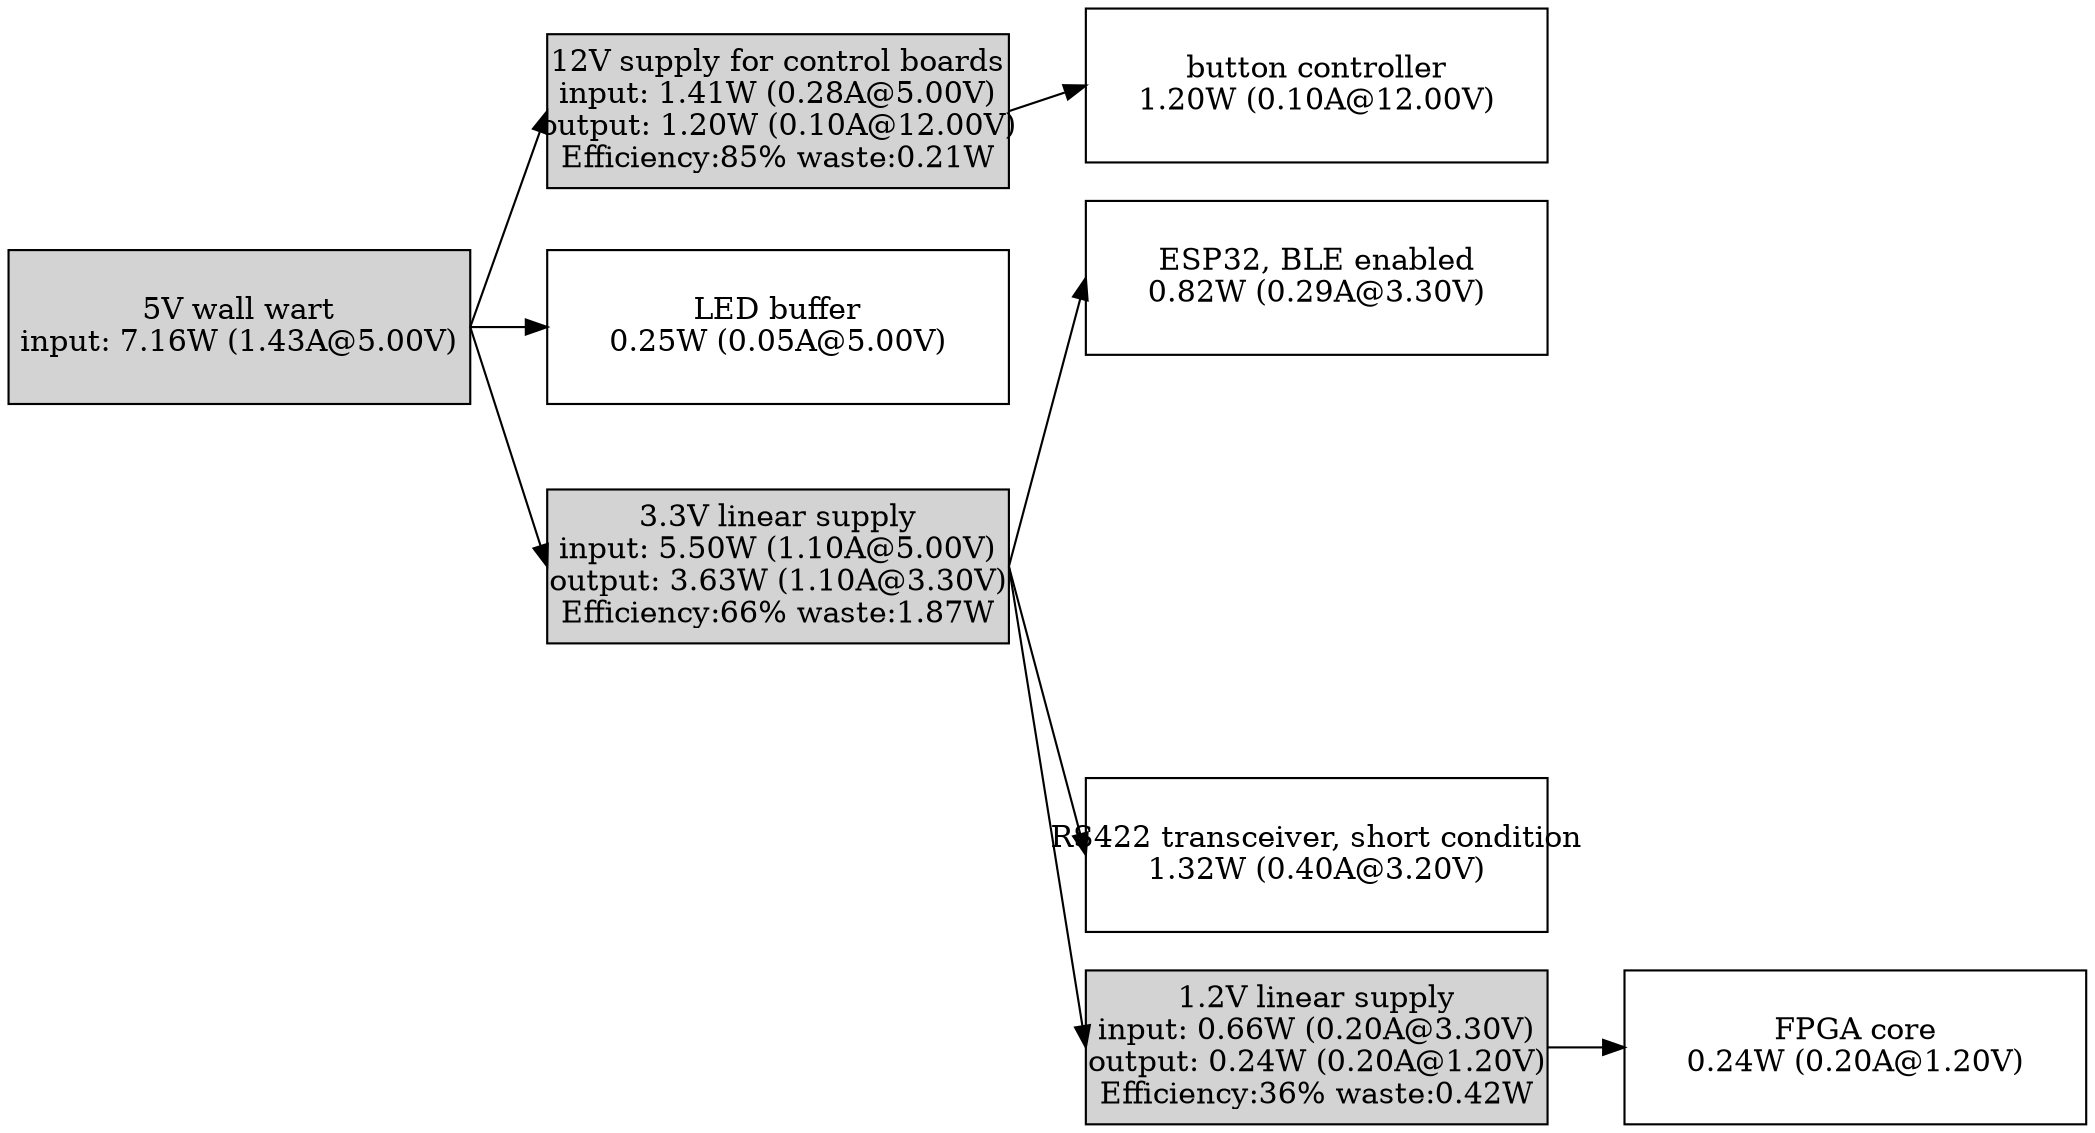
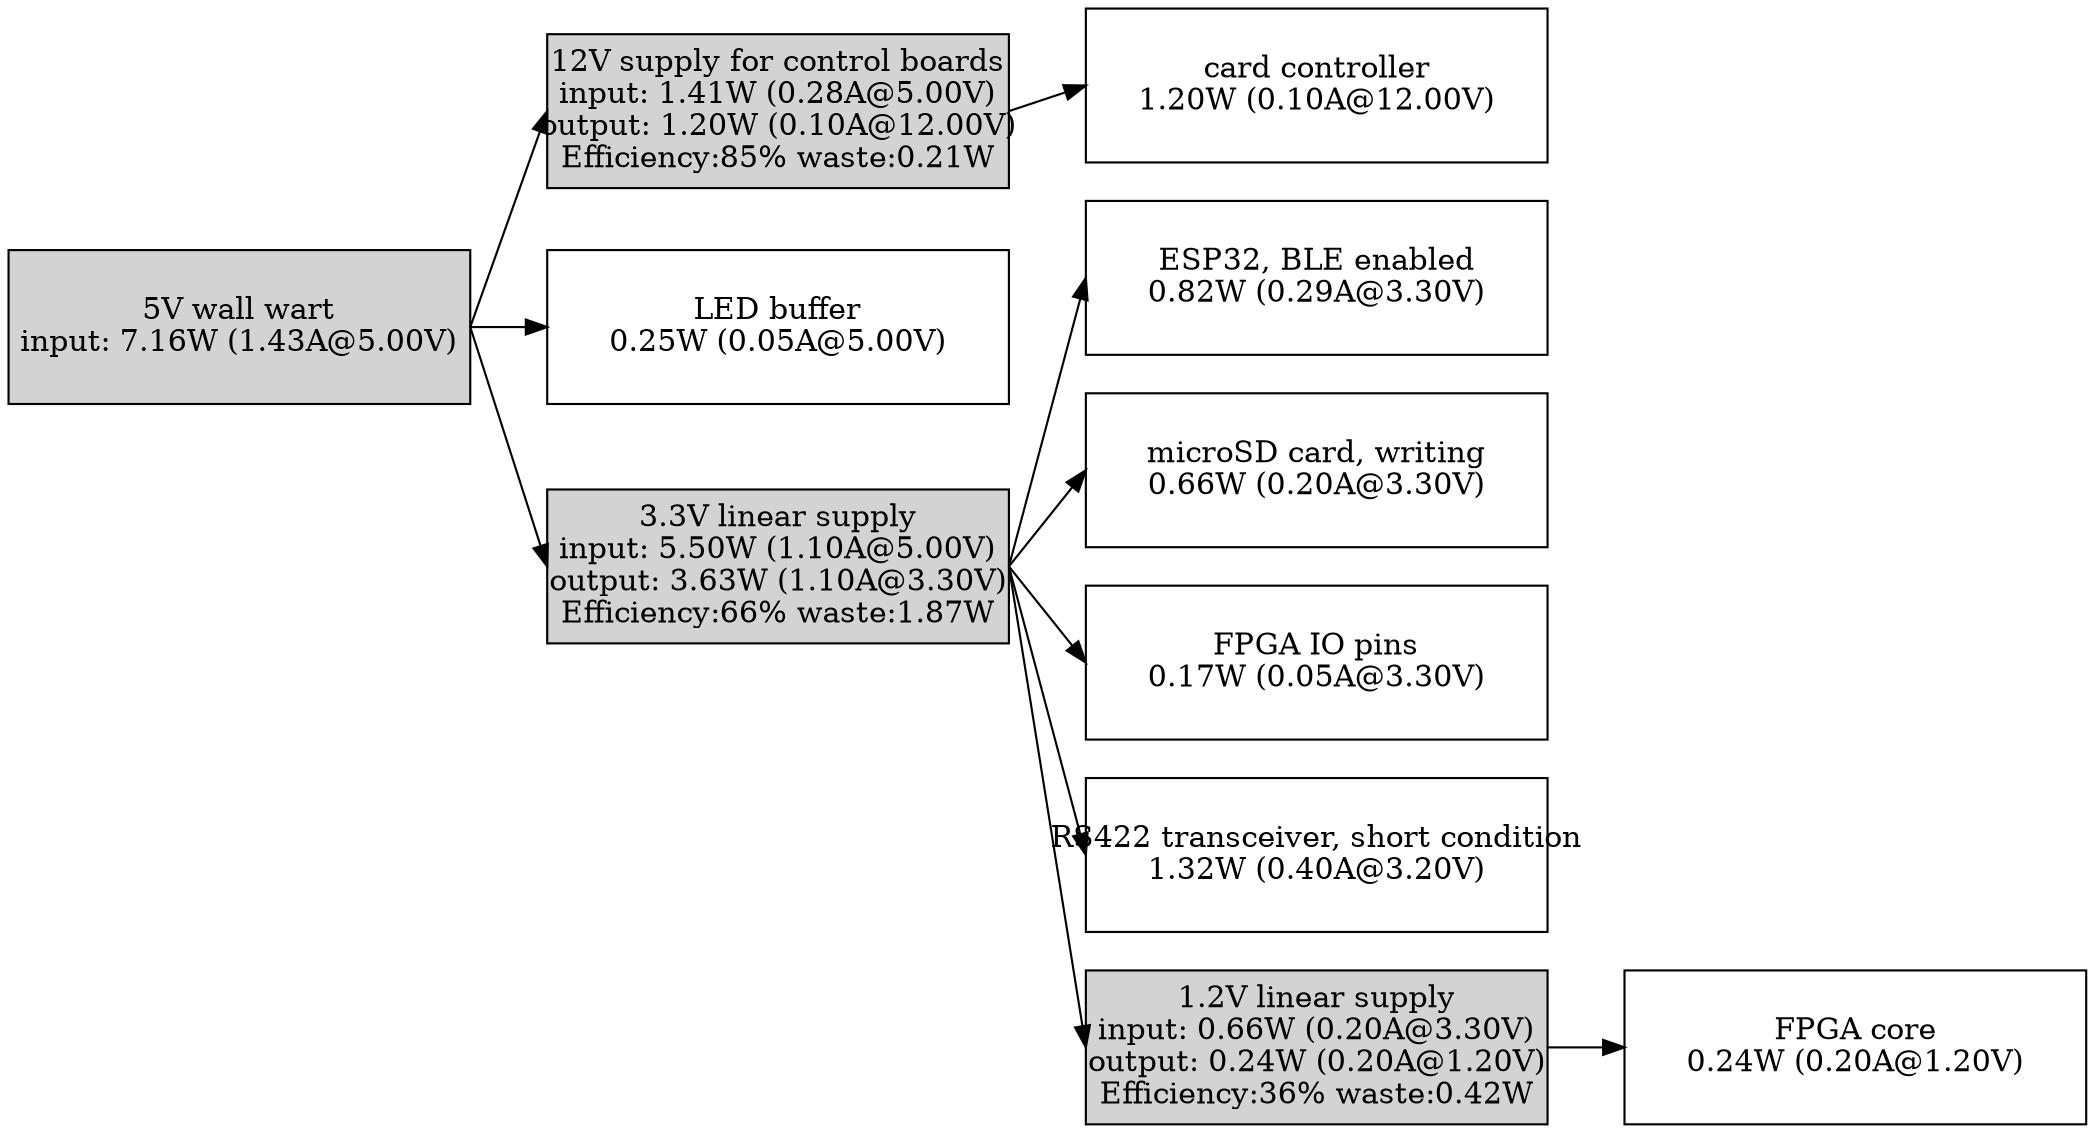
(1317, 86) -> (1317, 86)
none -> (1317, 470)
none -> (1317, 663)
